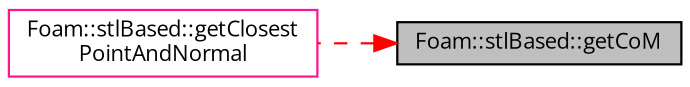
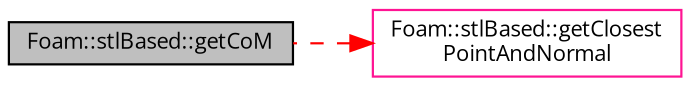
(346, 43) -> (322, 43)
